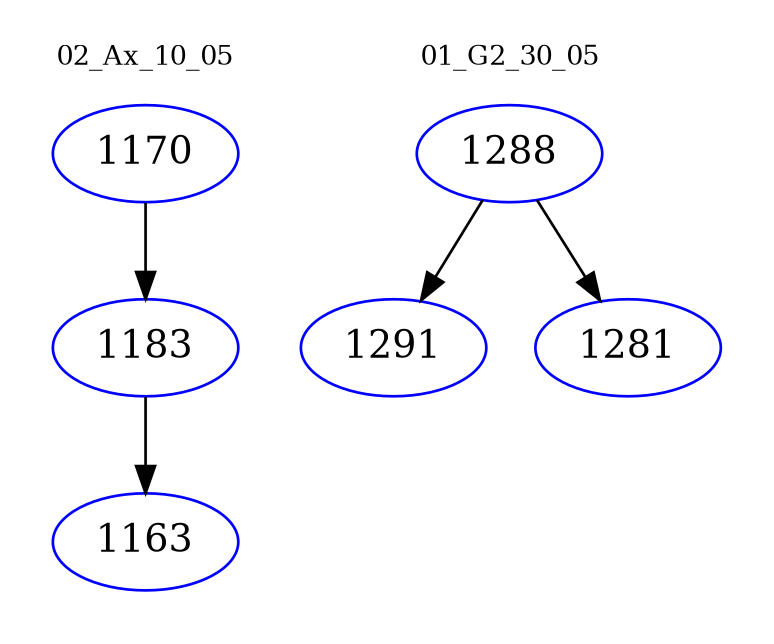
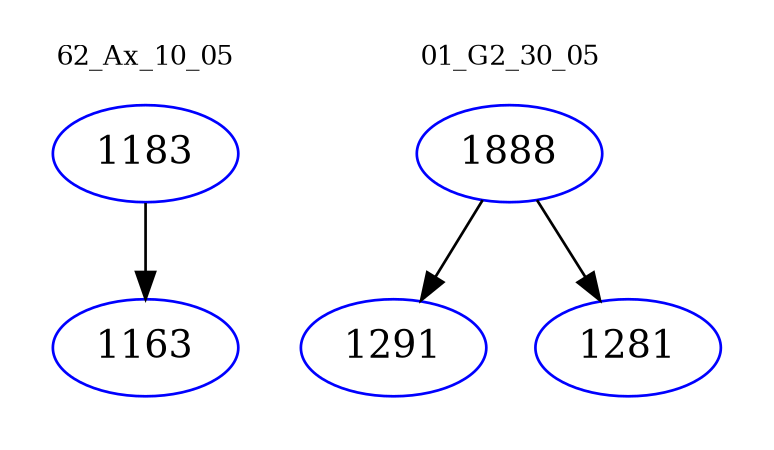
(146, 58) -> (146, 58)
(146, 154) -> none
(510, 154) -> (510, 154)
